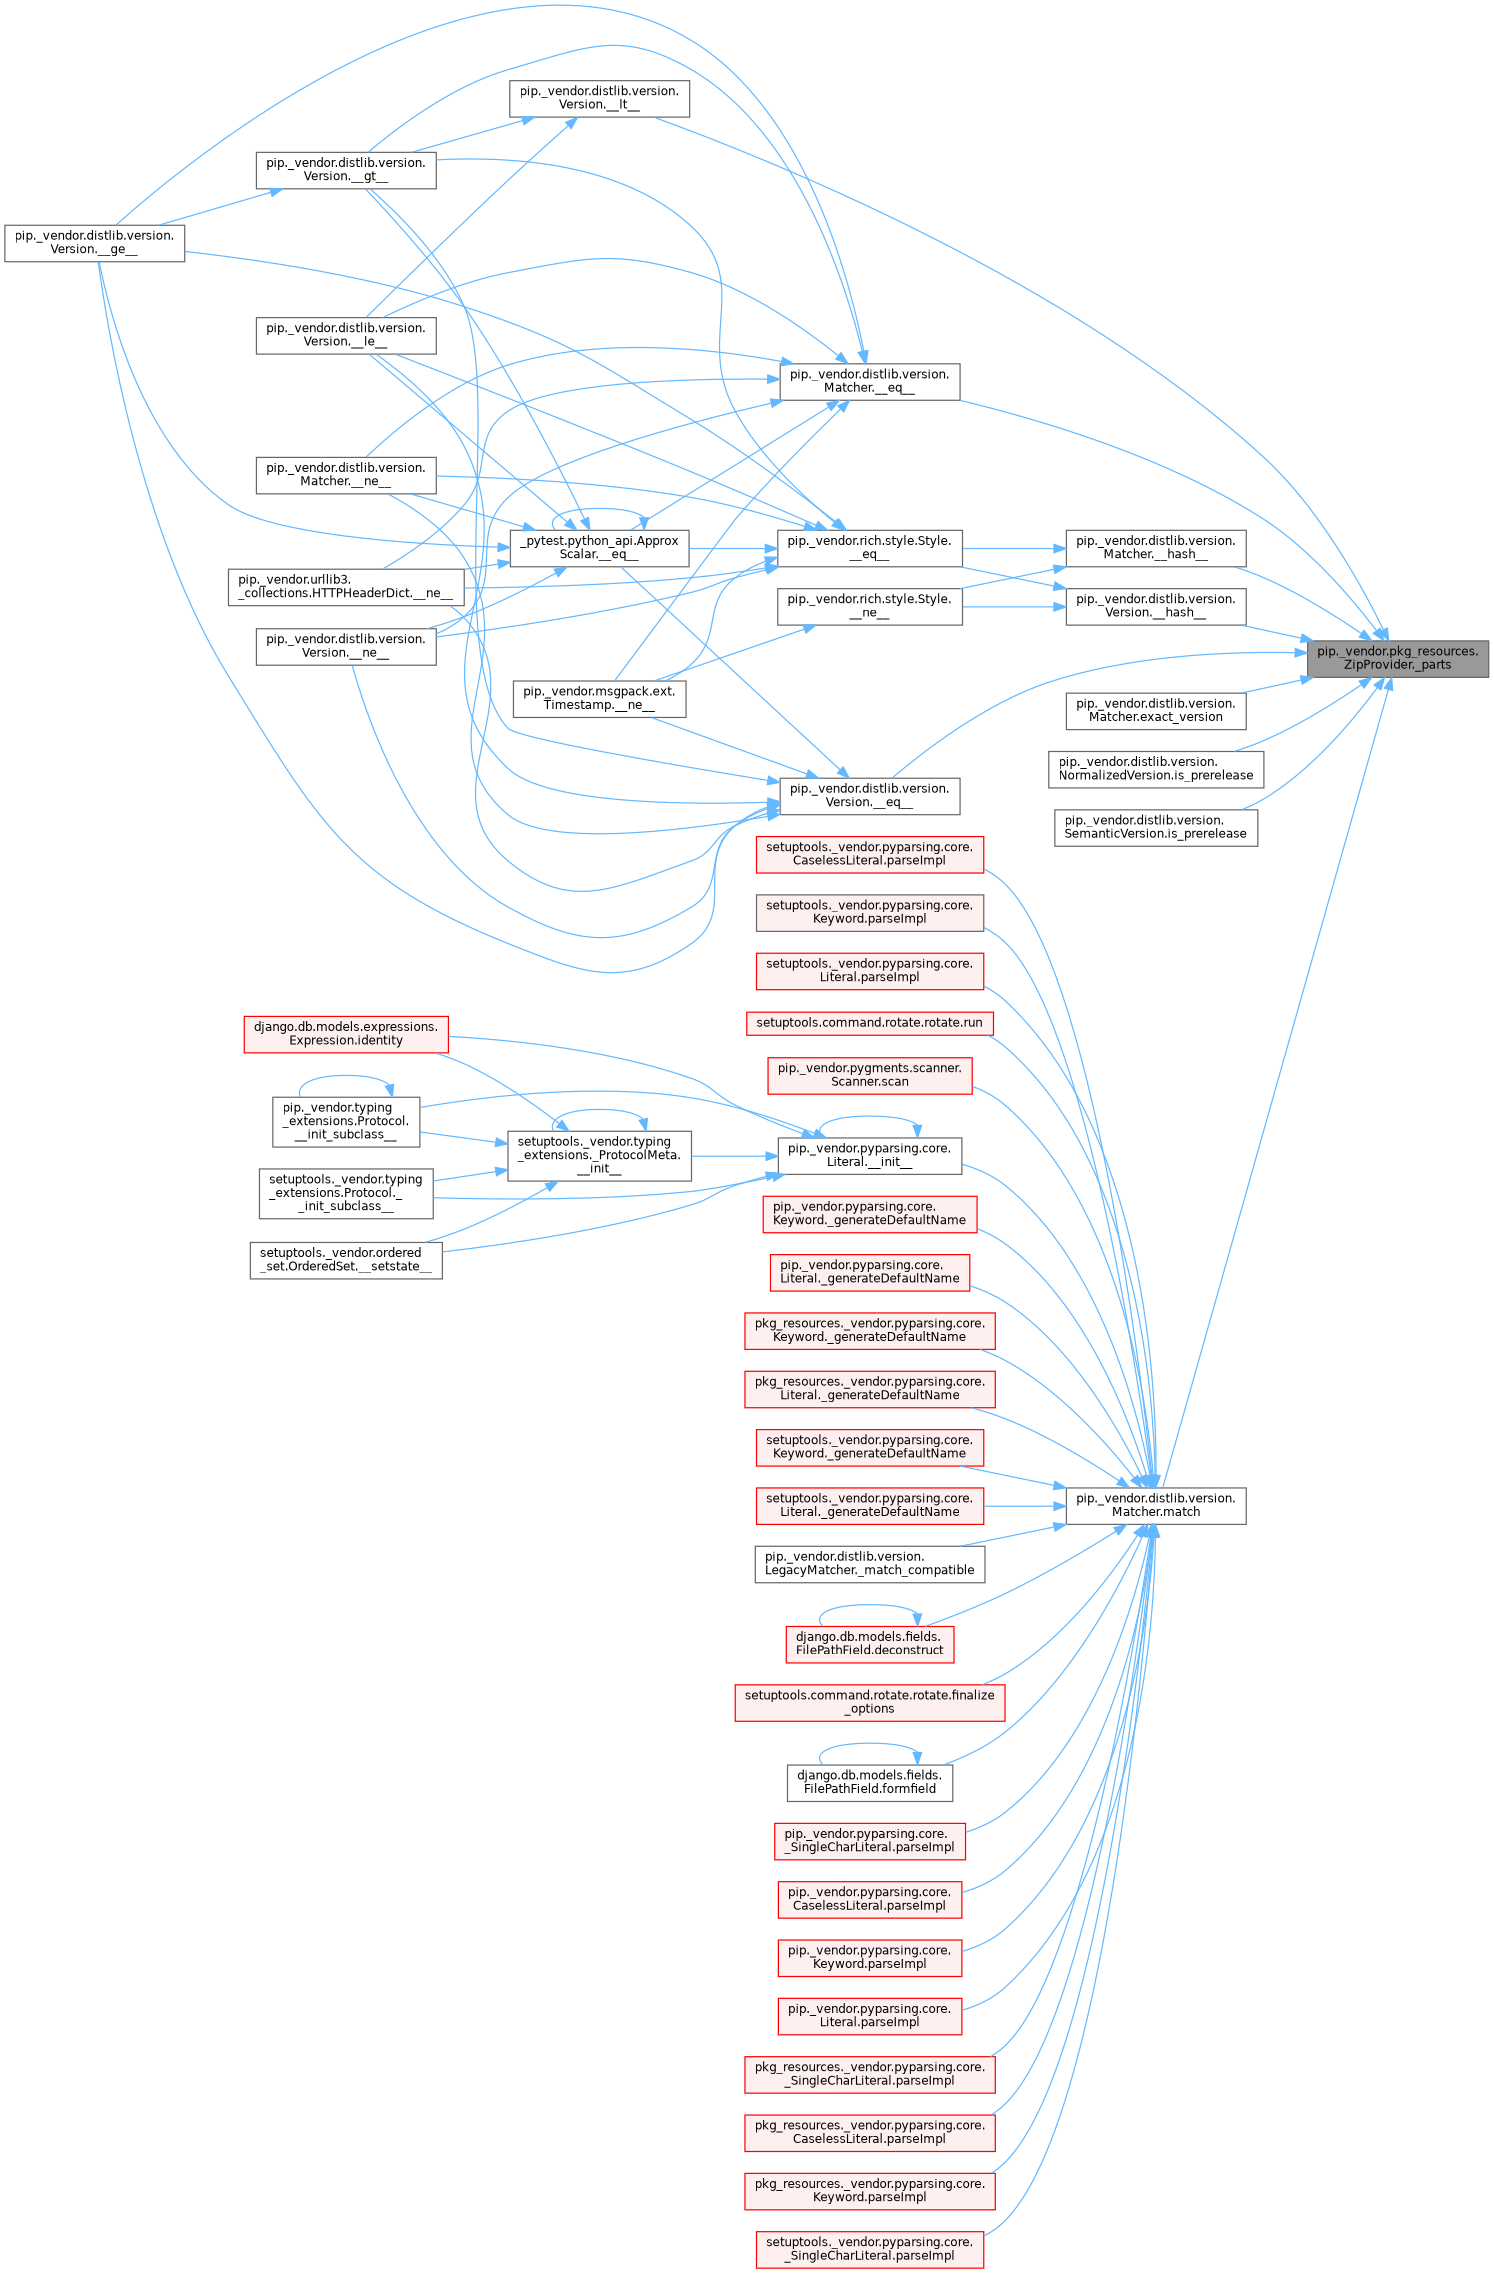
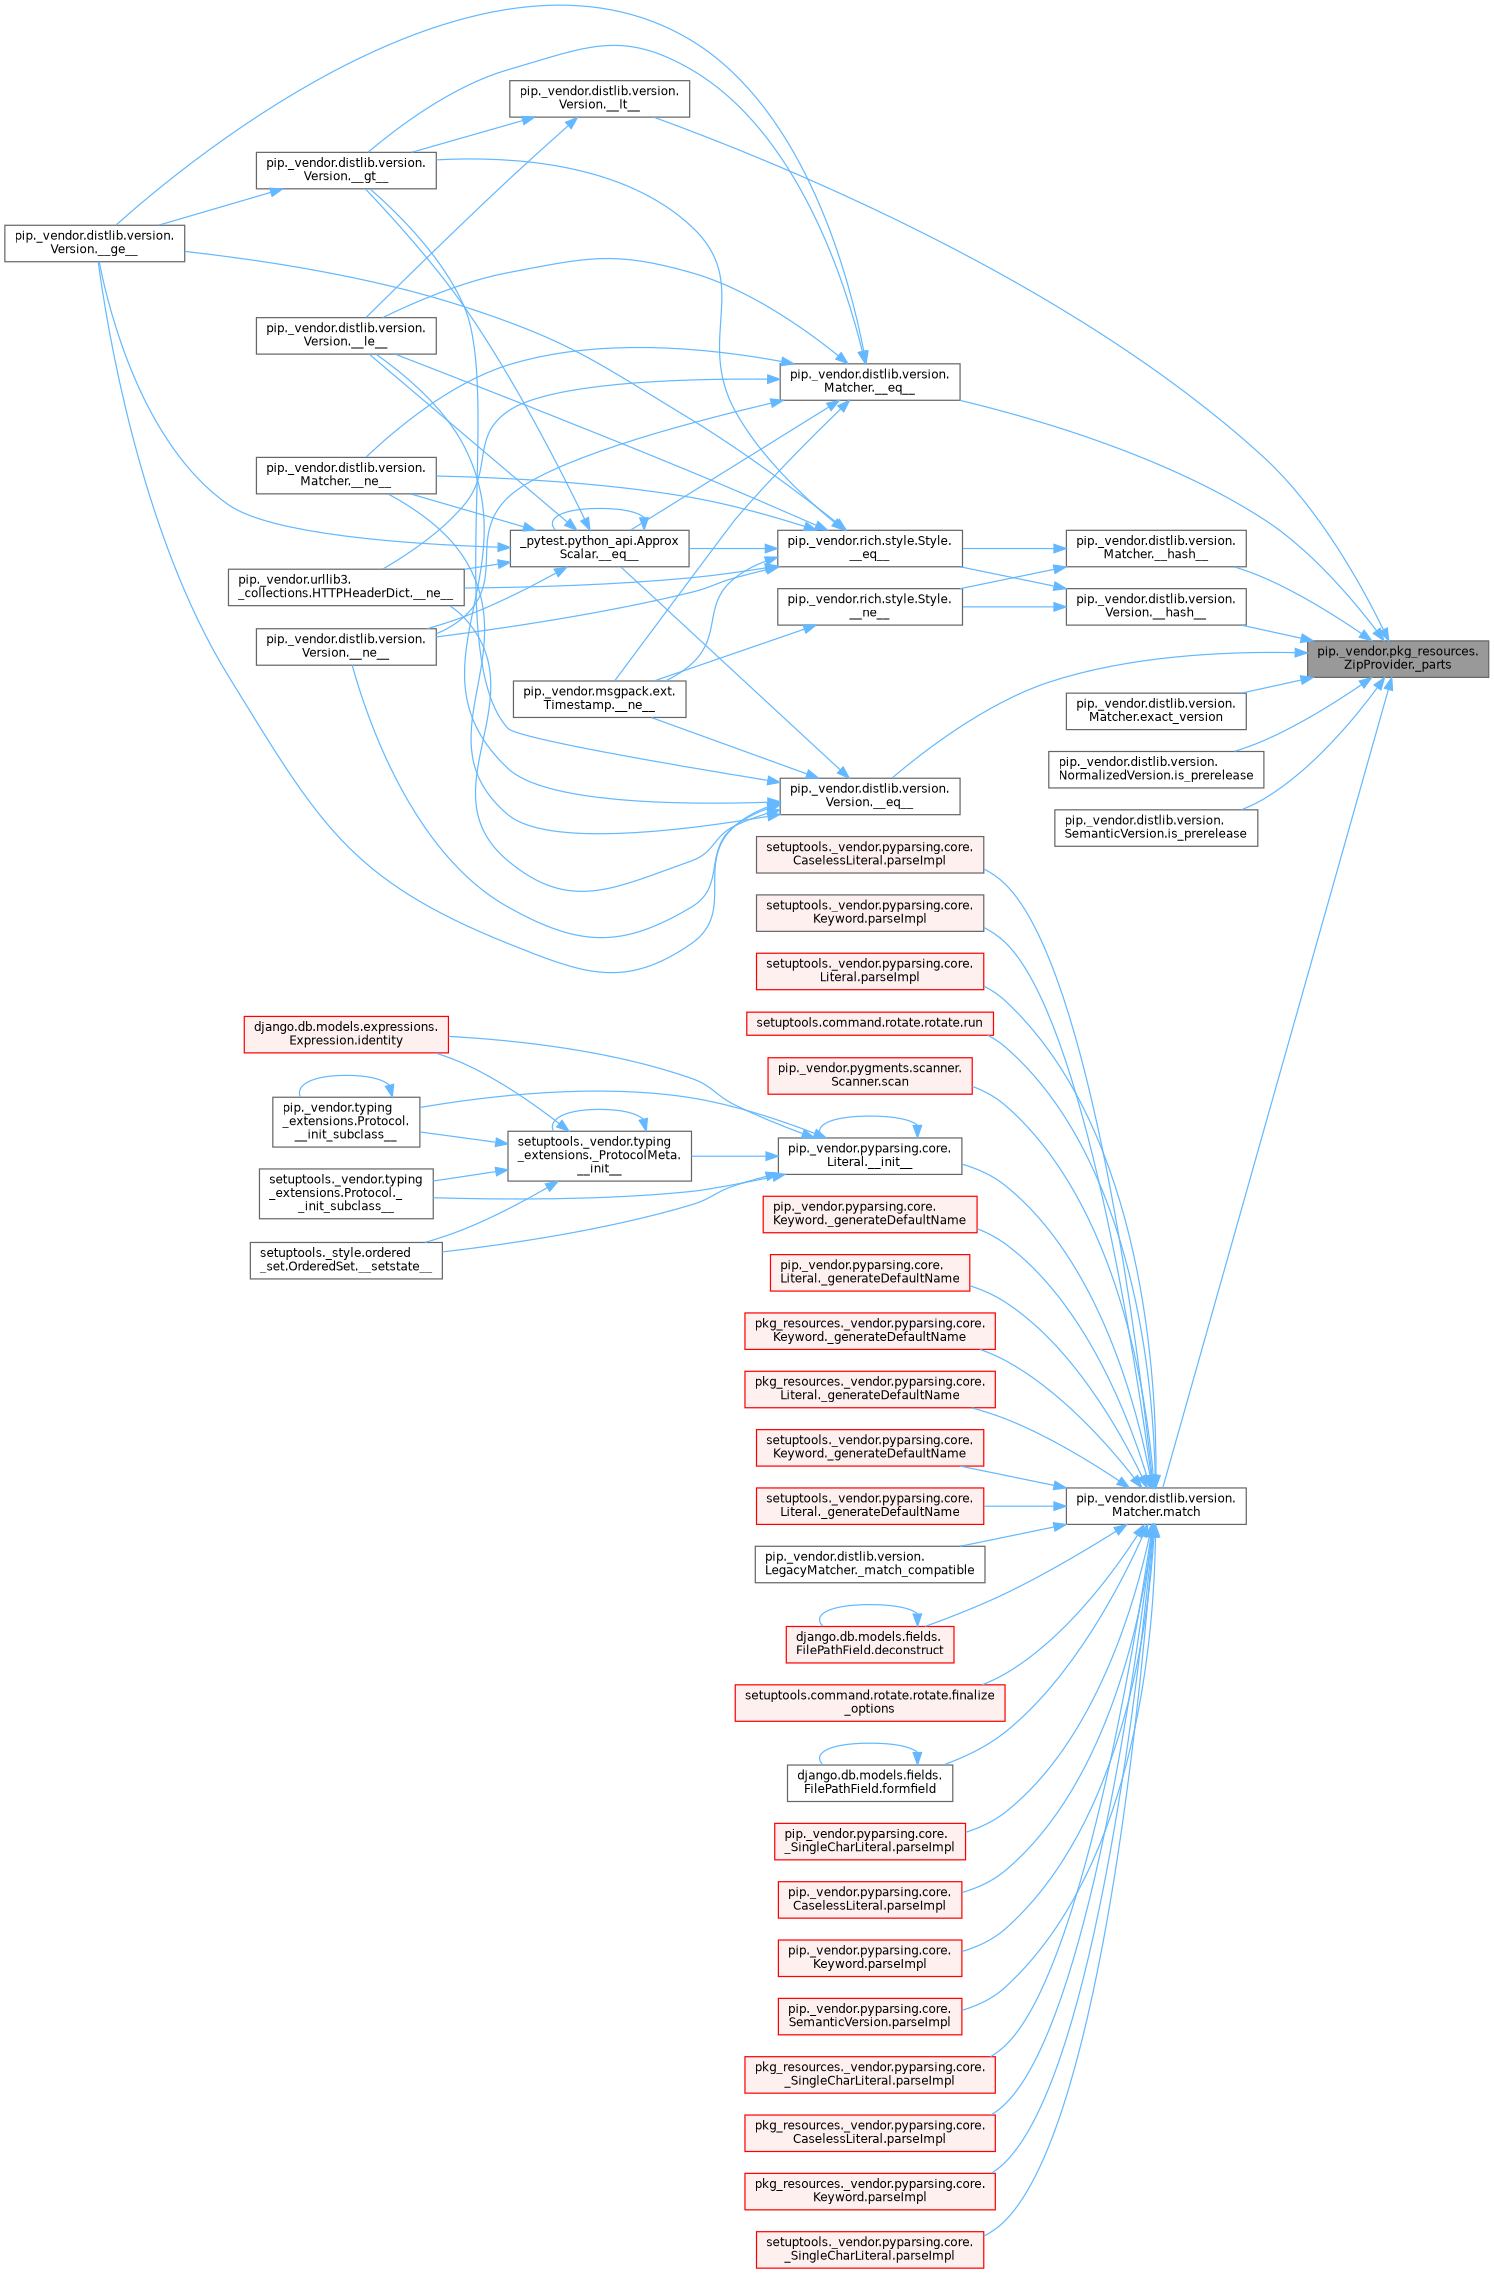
(870, 855) -> (870, 855)
(346, 1261) -> (346, 1261)
(870, 2017) -> (870, 2017)
